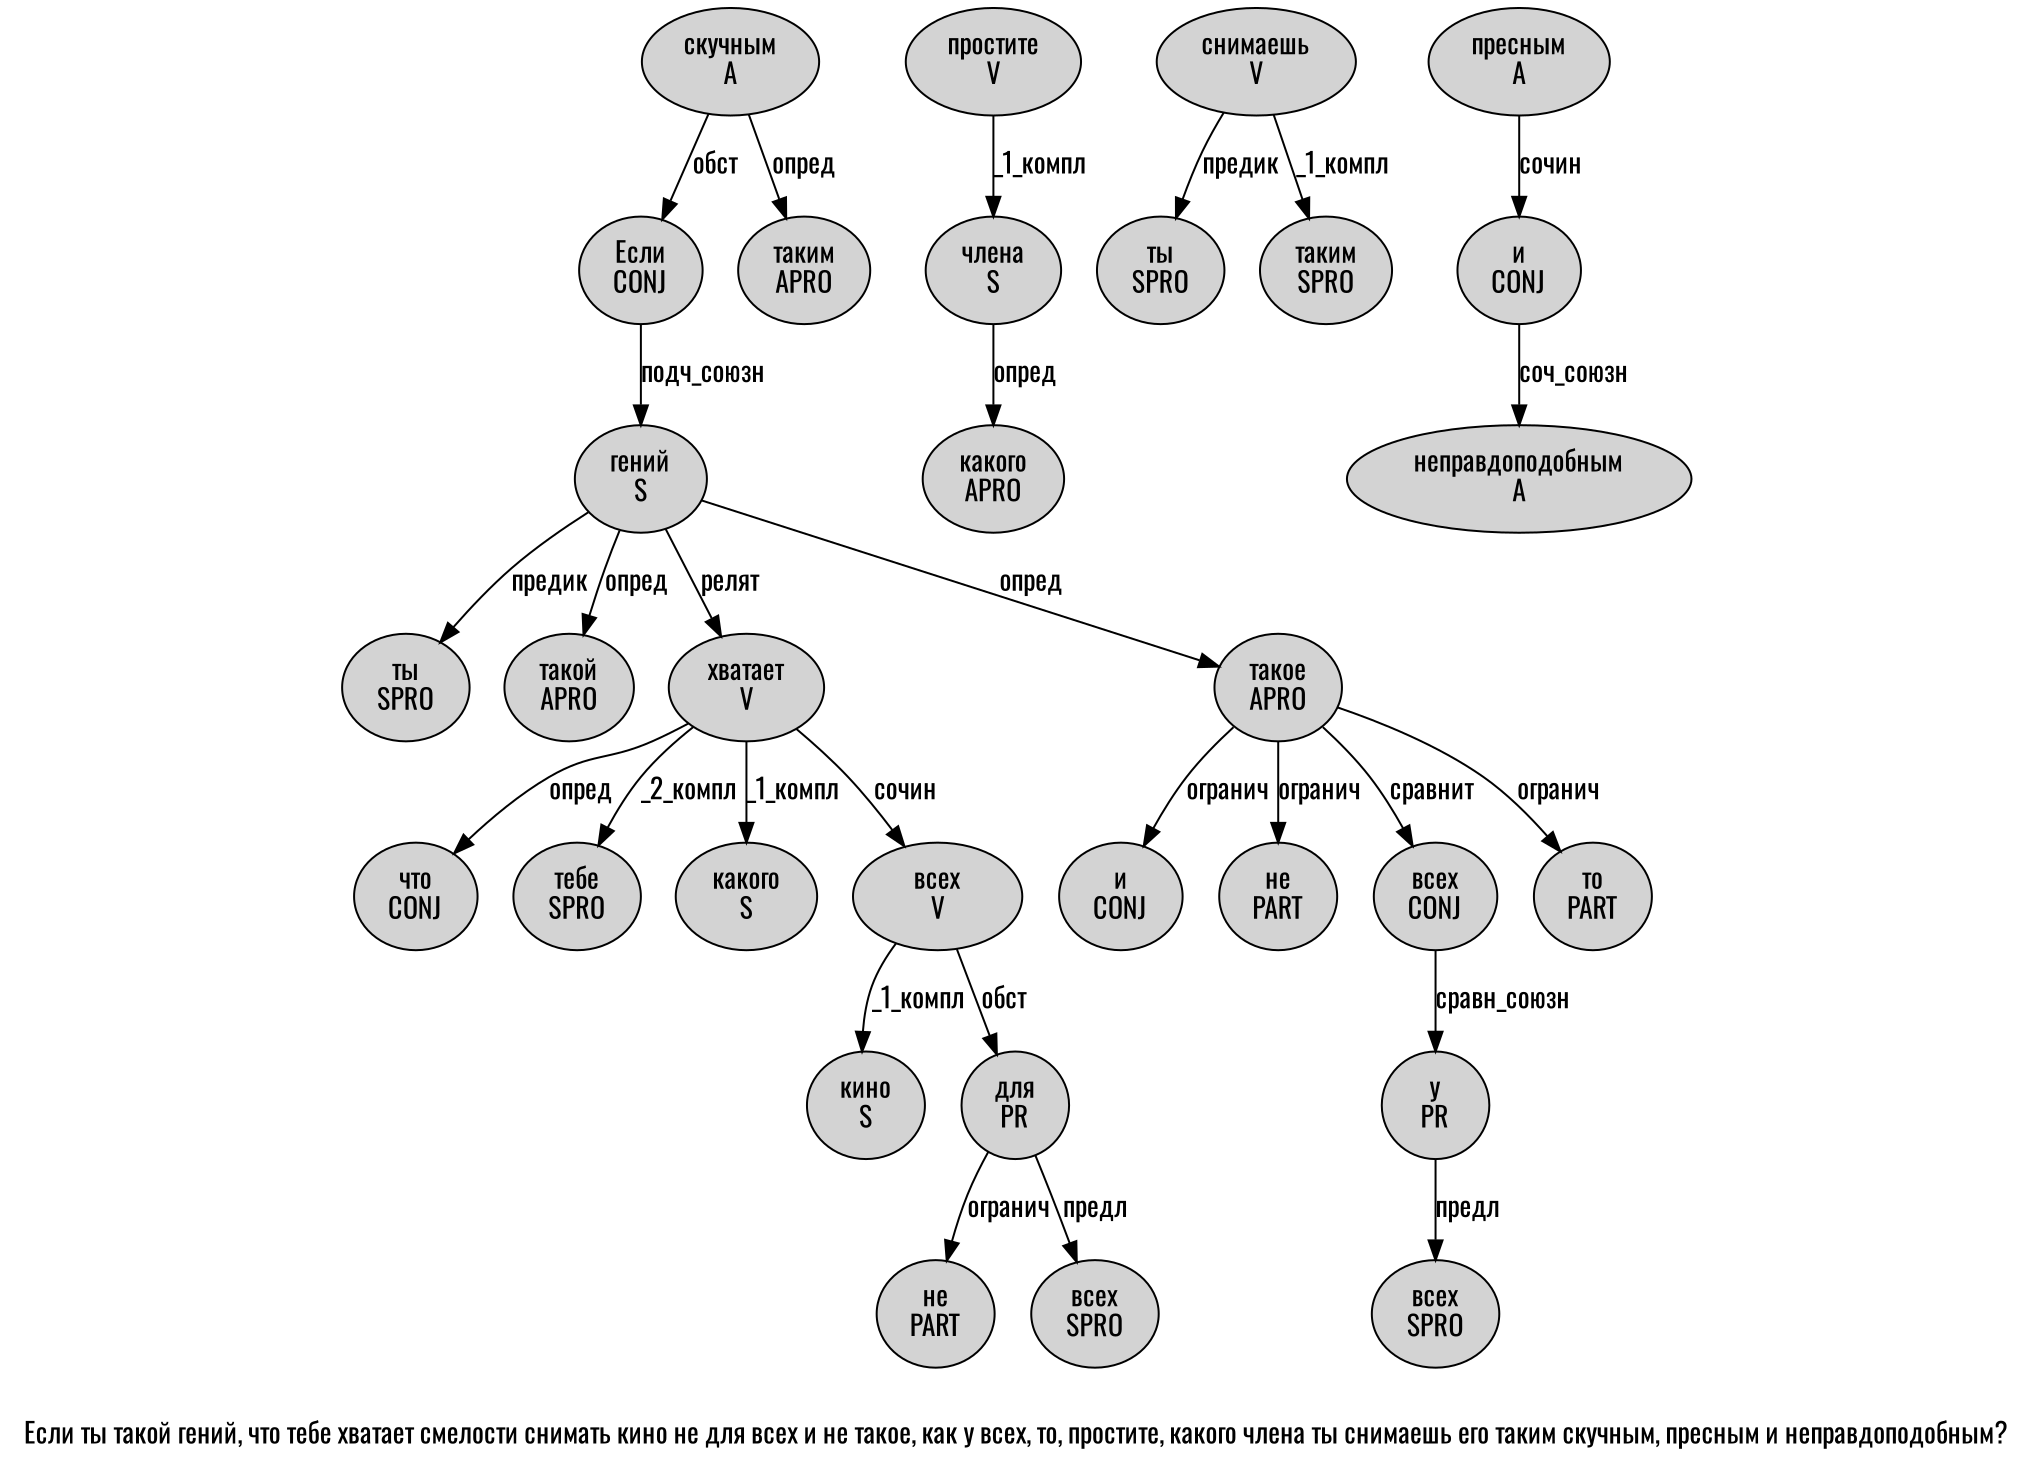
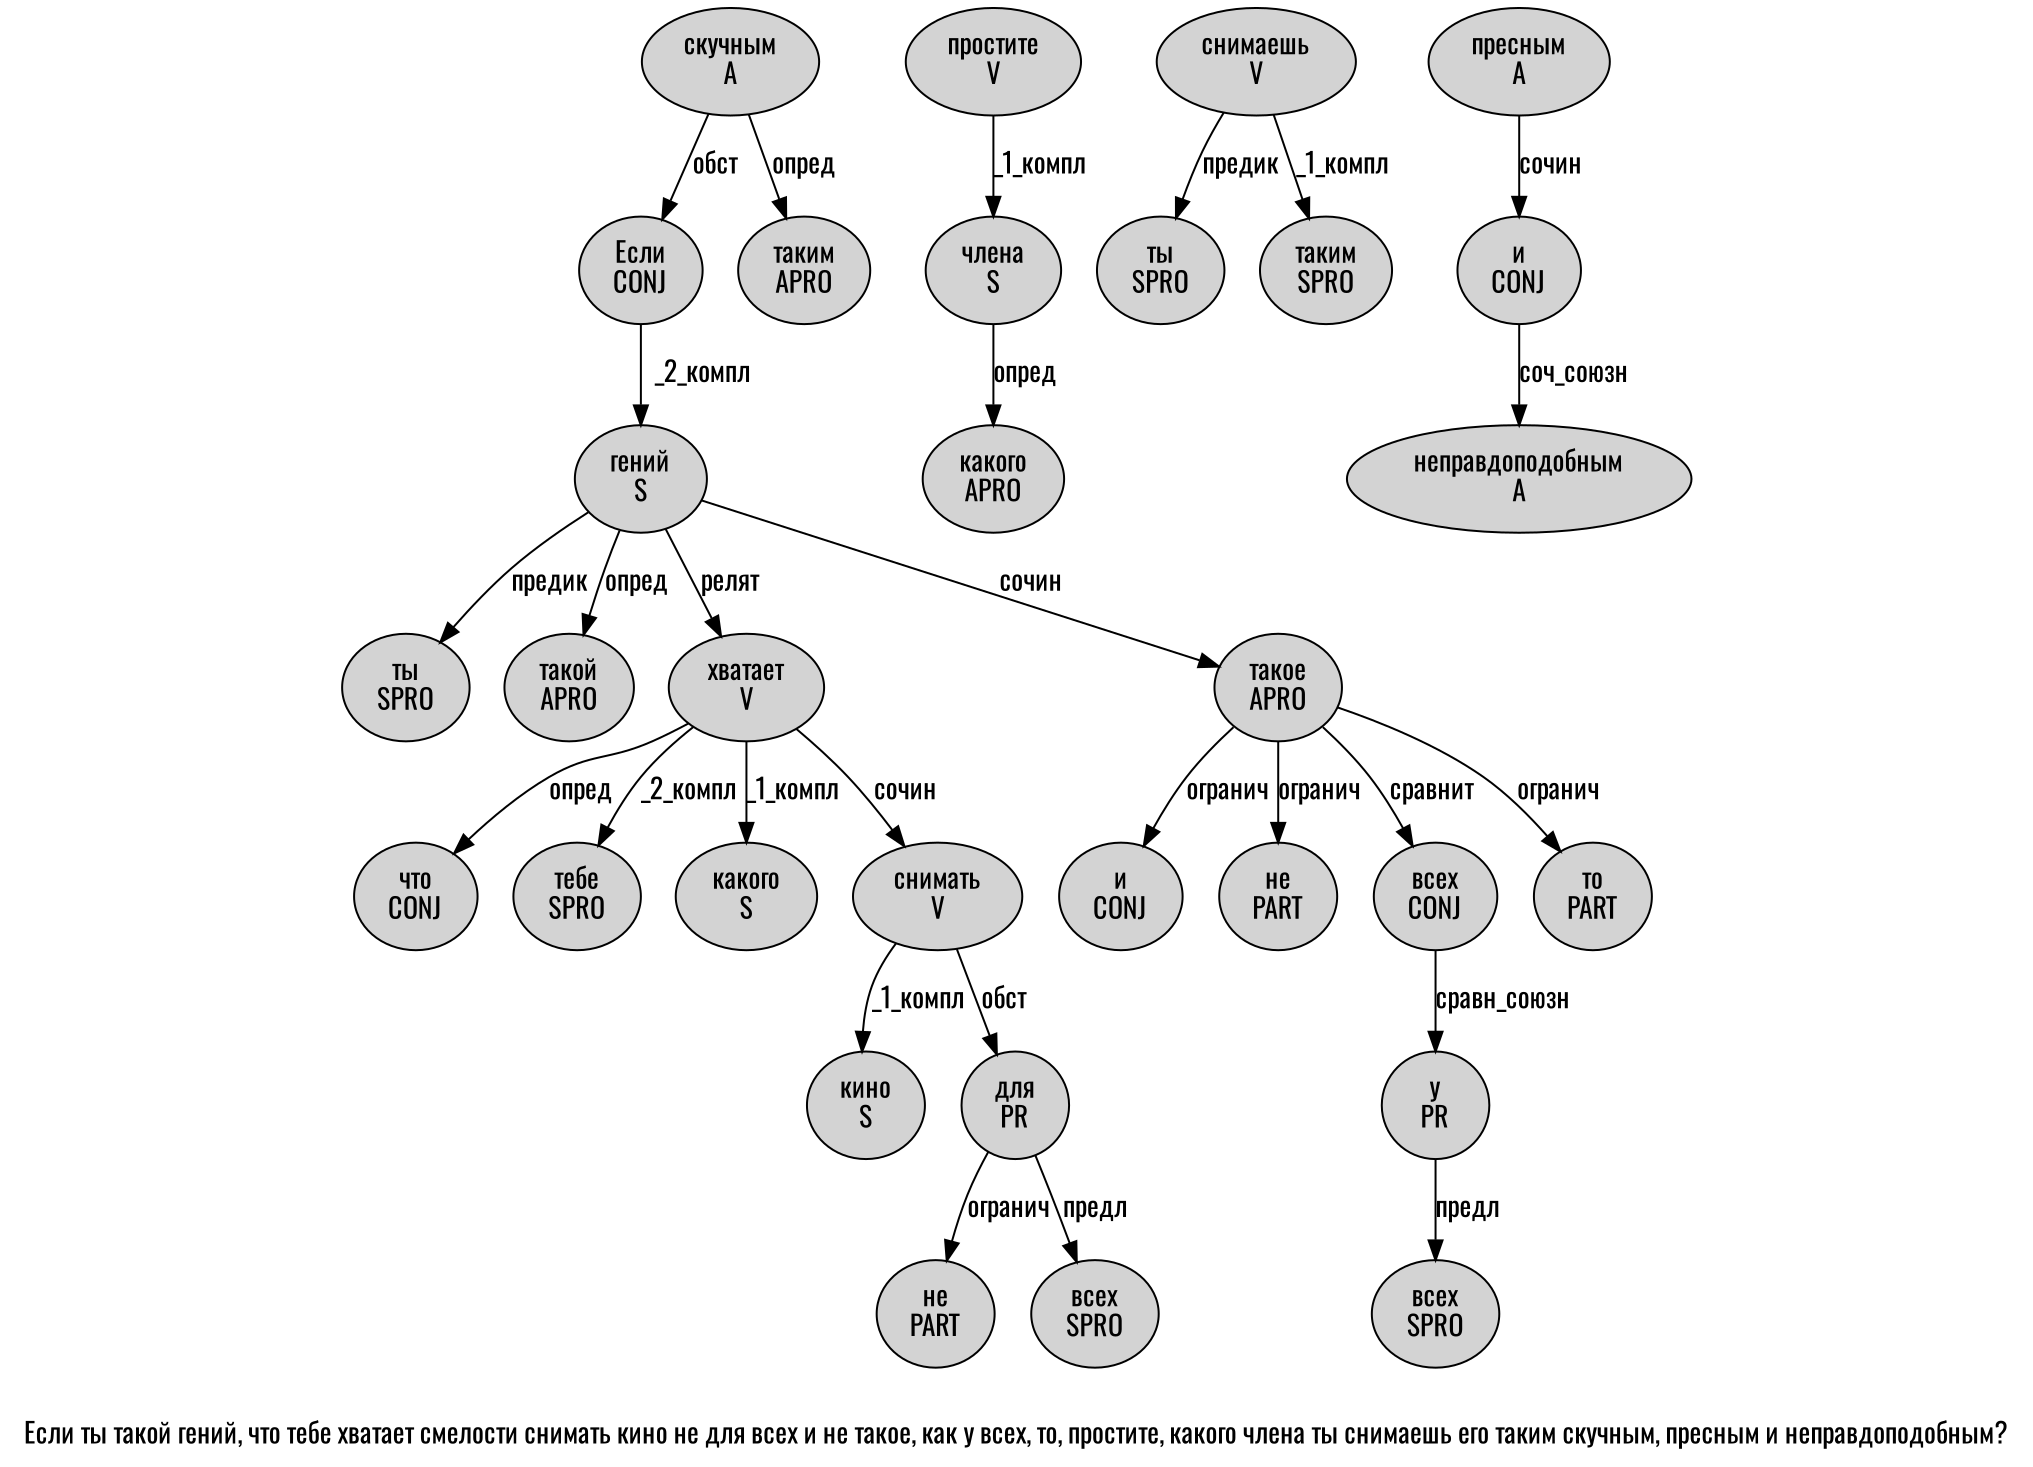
(704, 375) -> (704, 375)
(1031, 583) -> (1031, 583)
(938, 896) -> (938, 896)
